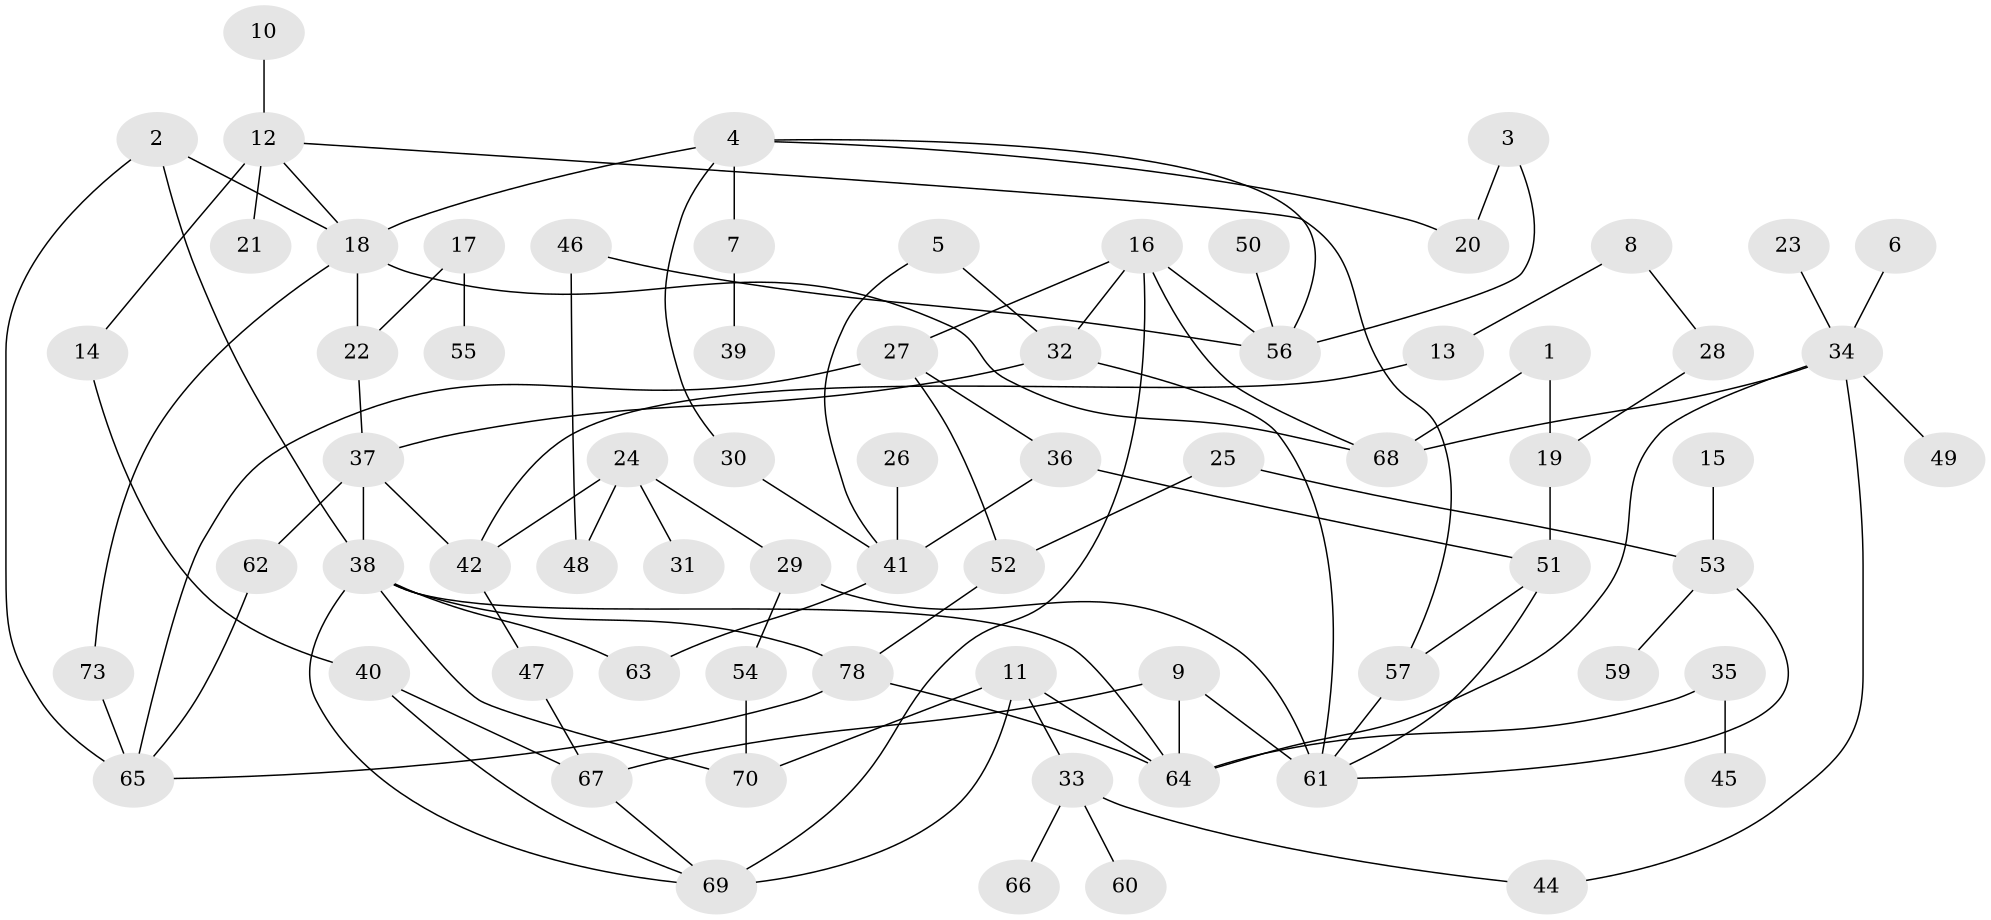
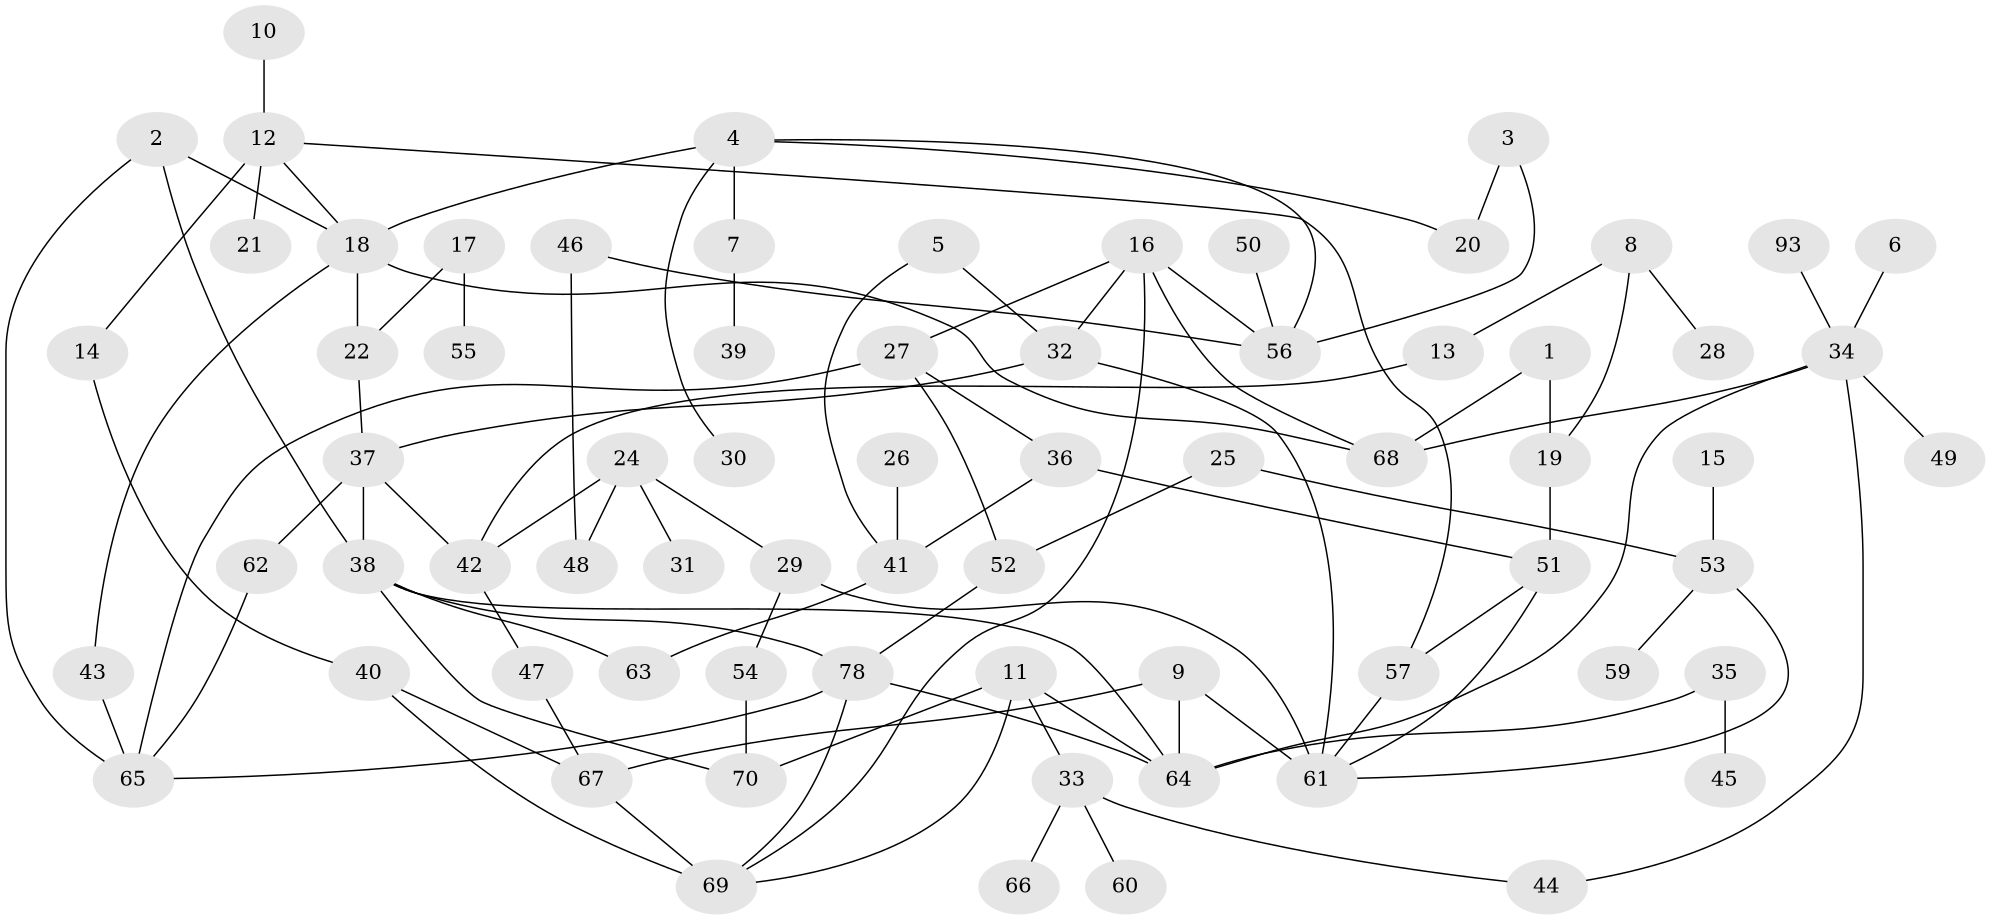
(1789, 246) -> (1789, 246)
(1647, 396) -> (1611, 359)
(816, 513) -> none
(93, 673) -> (93, 673)
(421, 805) -> (809, 792)
